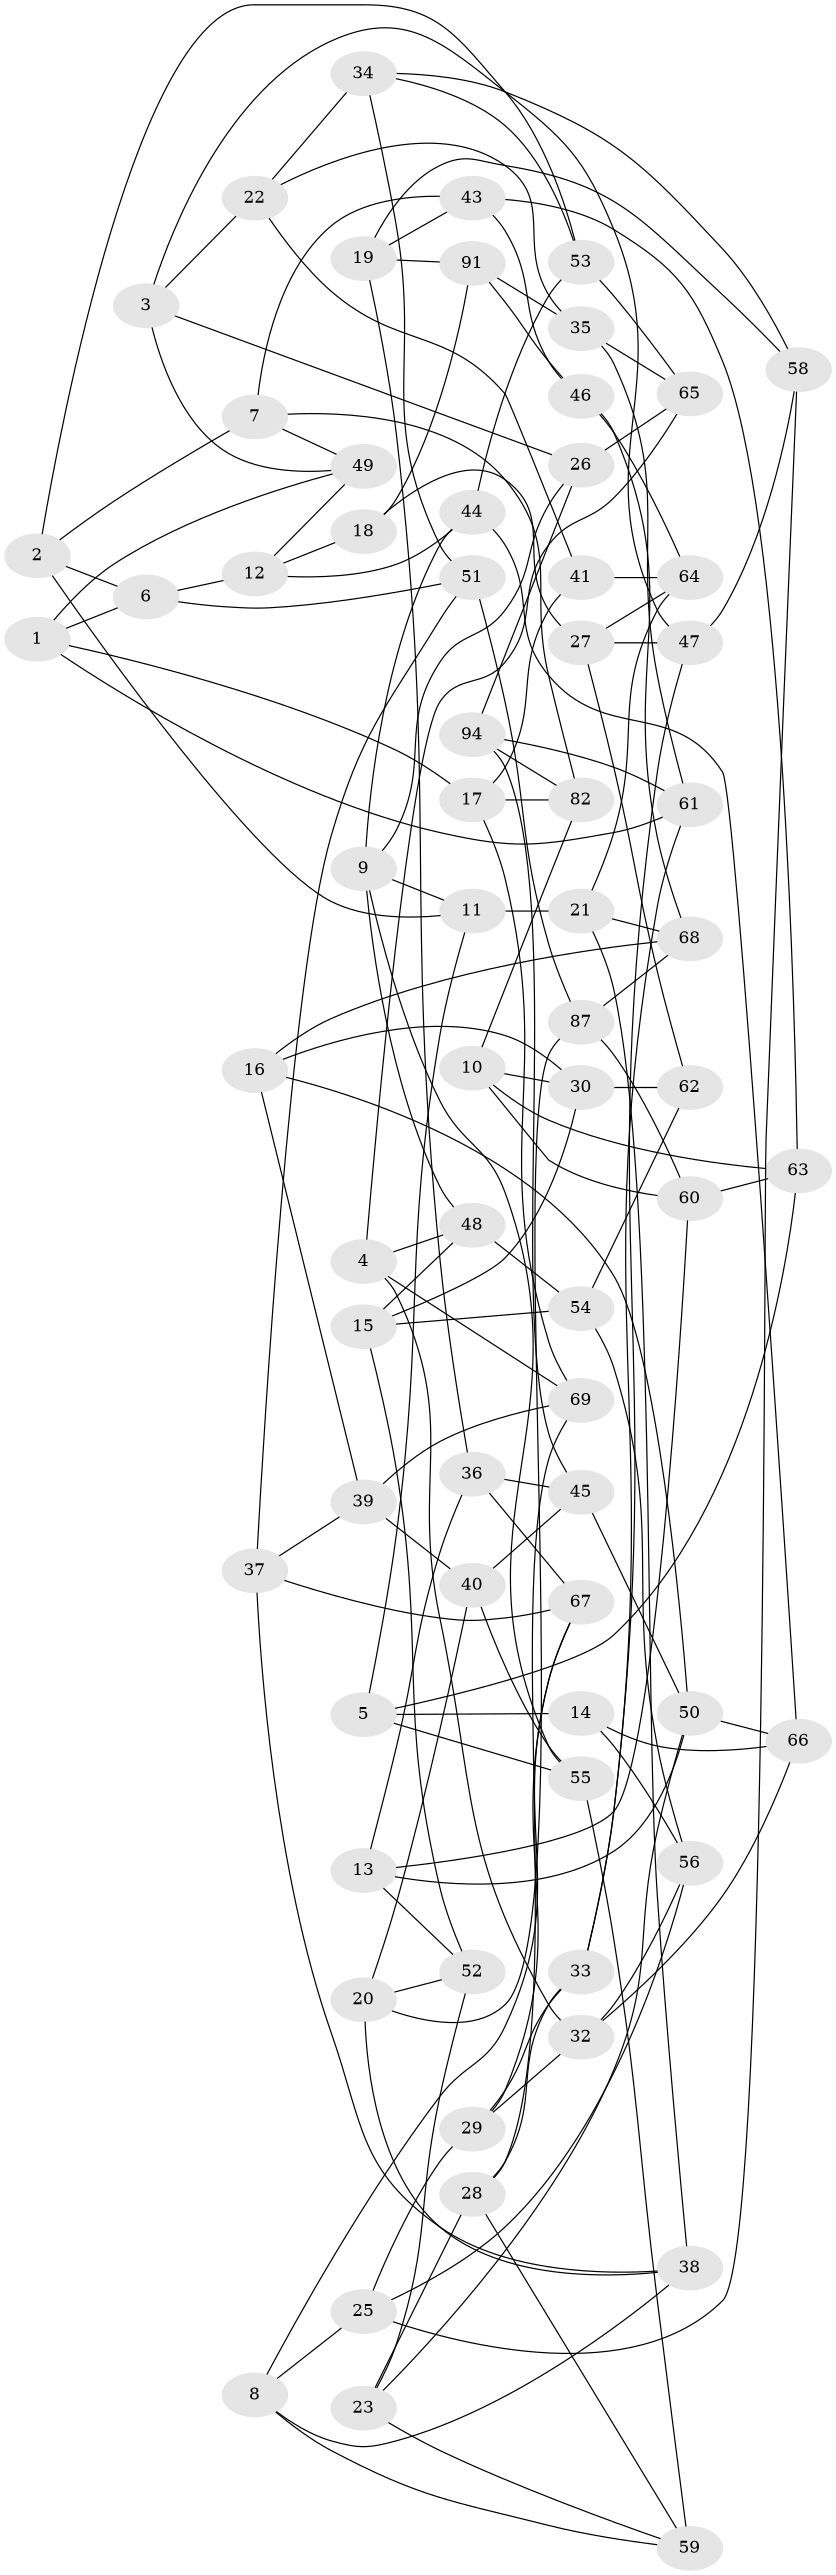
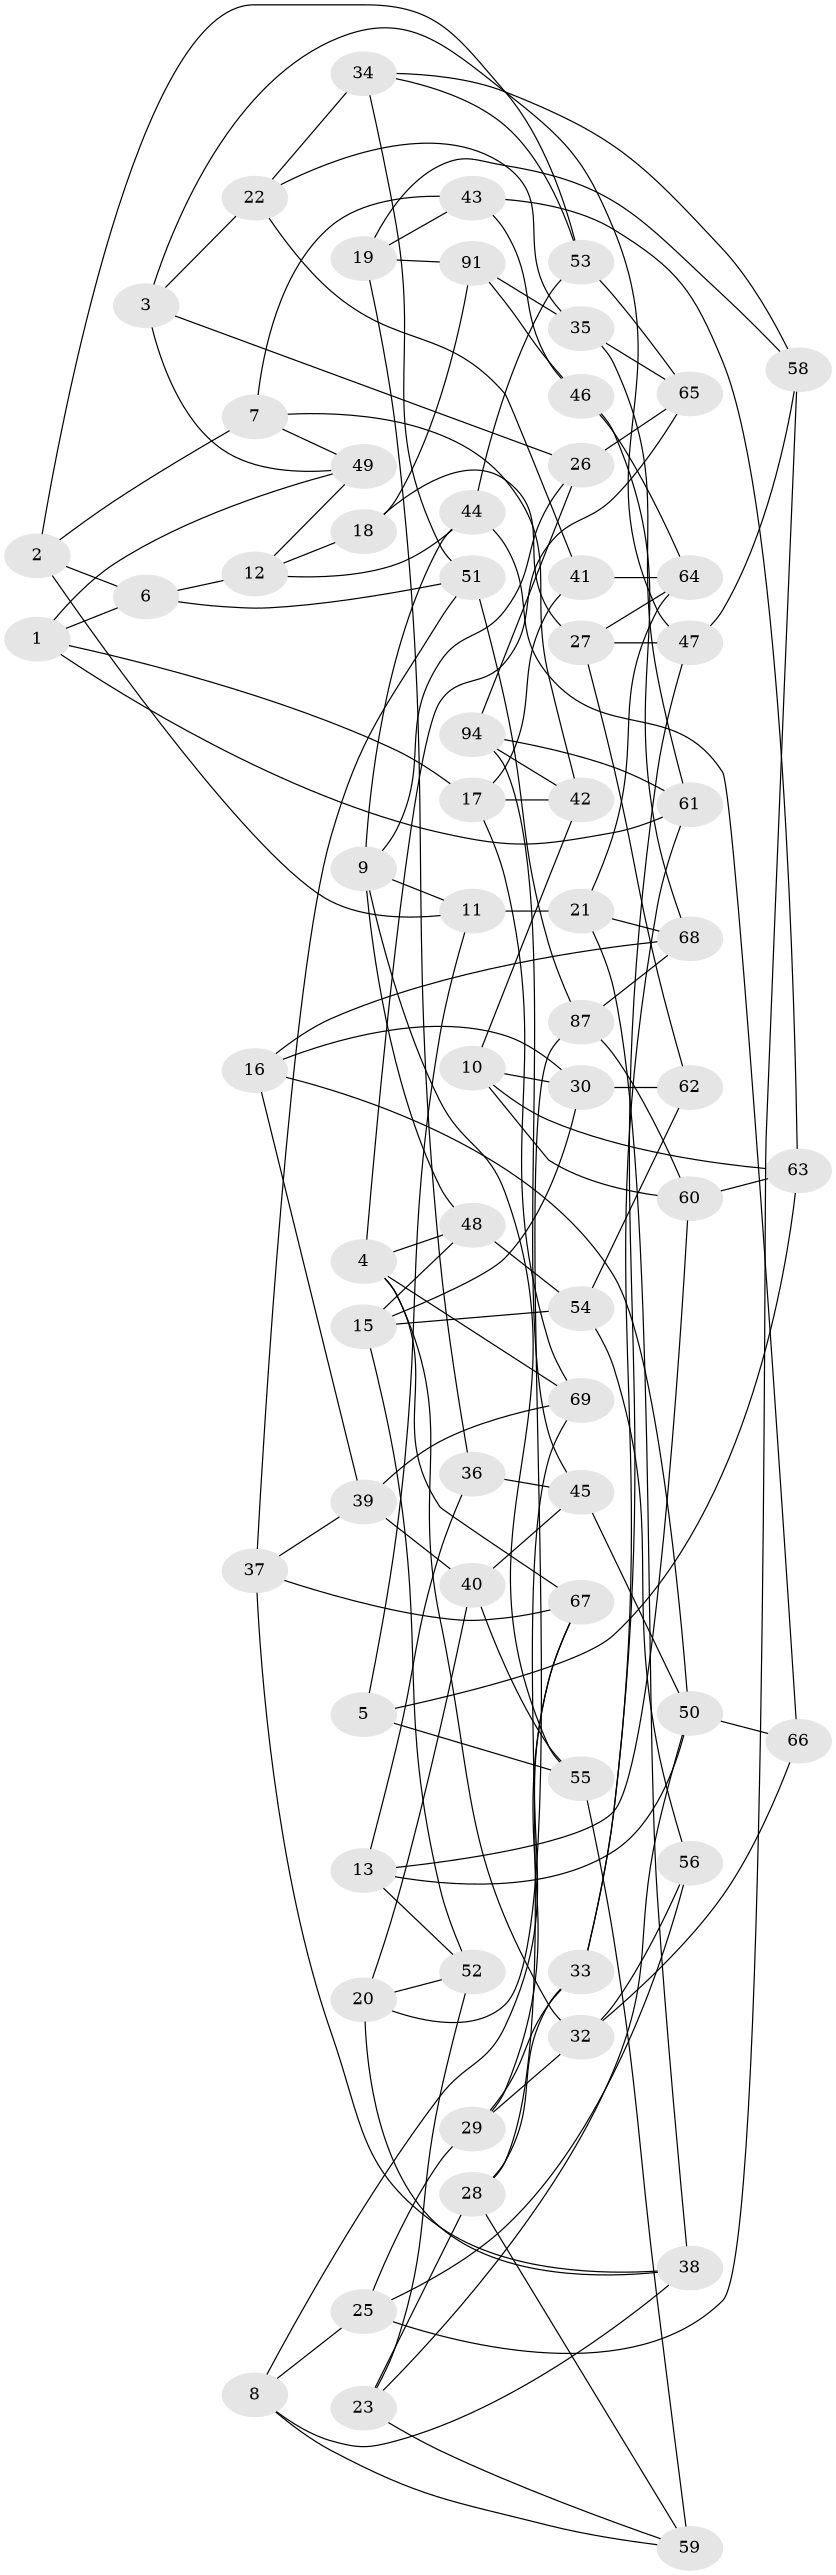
(581, 800) -> (581, 800)
(521, 1531) -> (423, 1472)
(581, 1713) -> none
